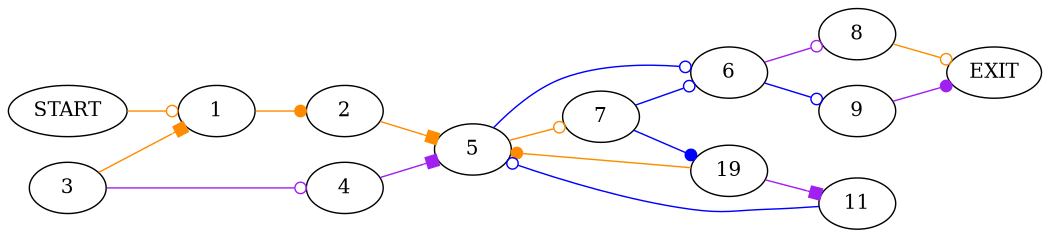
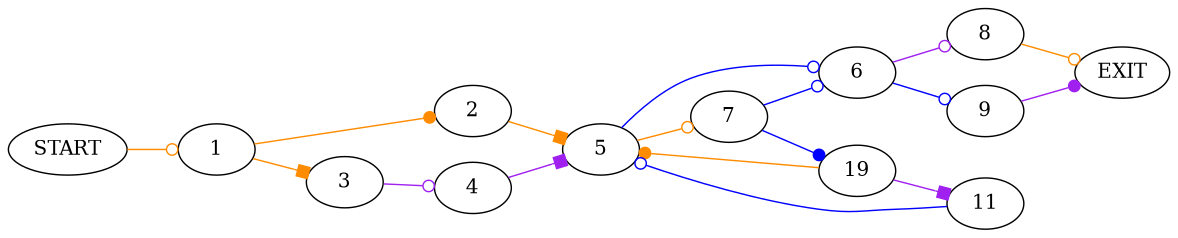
(136, 153) -> (274, 164)
